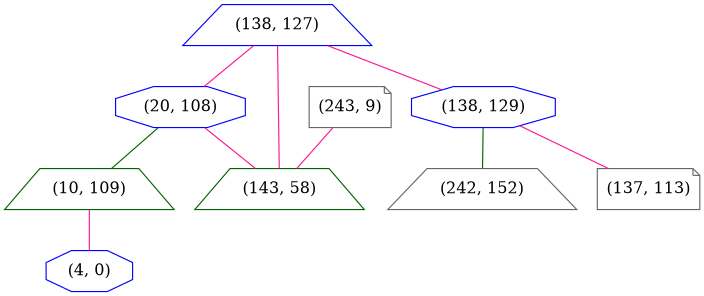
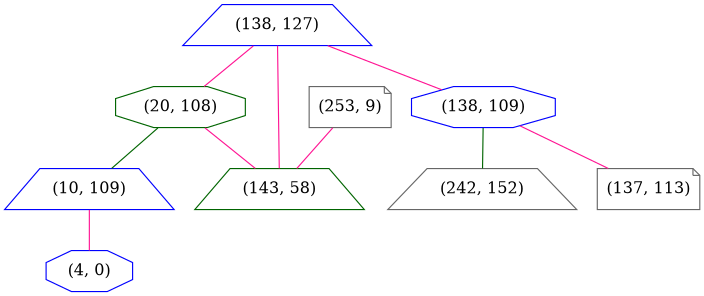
(180, 107) -> (180, 107)
(350, 107) -> (350, 107)
(483, 107) -> (483, 107)
(89, 189) -> (89, 189)
